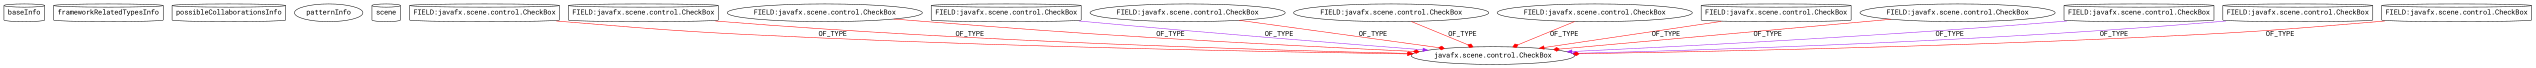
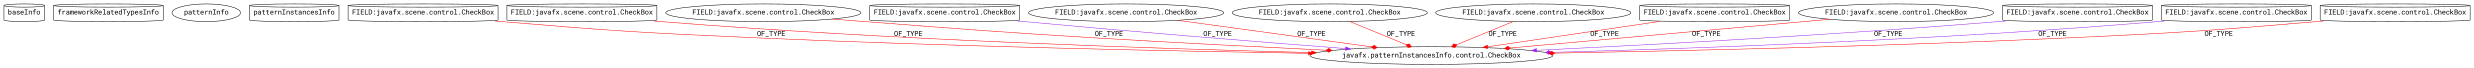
(229, 13) -> none
(386, 13) -> (294, 13)
(1493, 56) -> (1431, 56)
